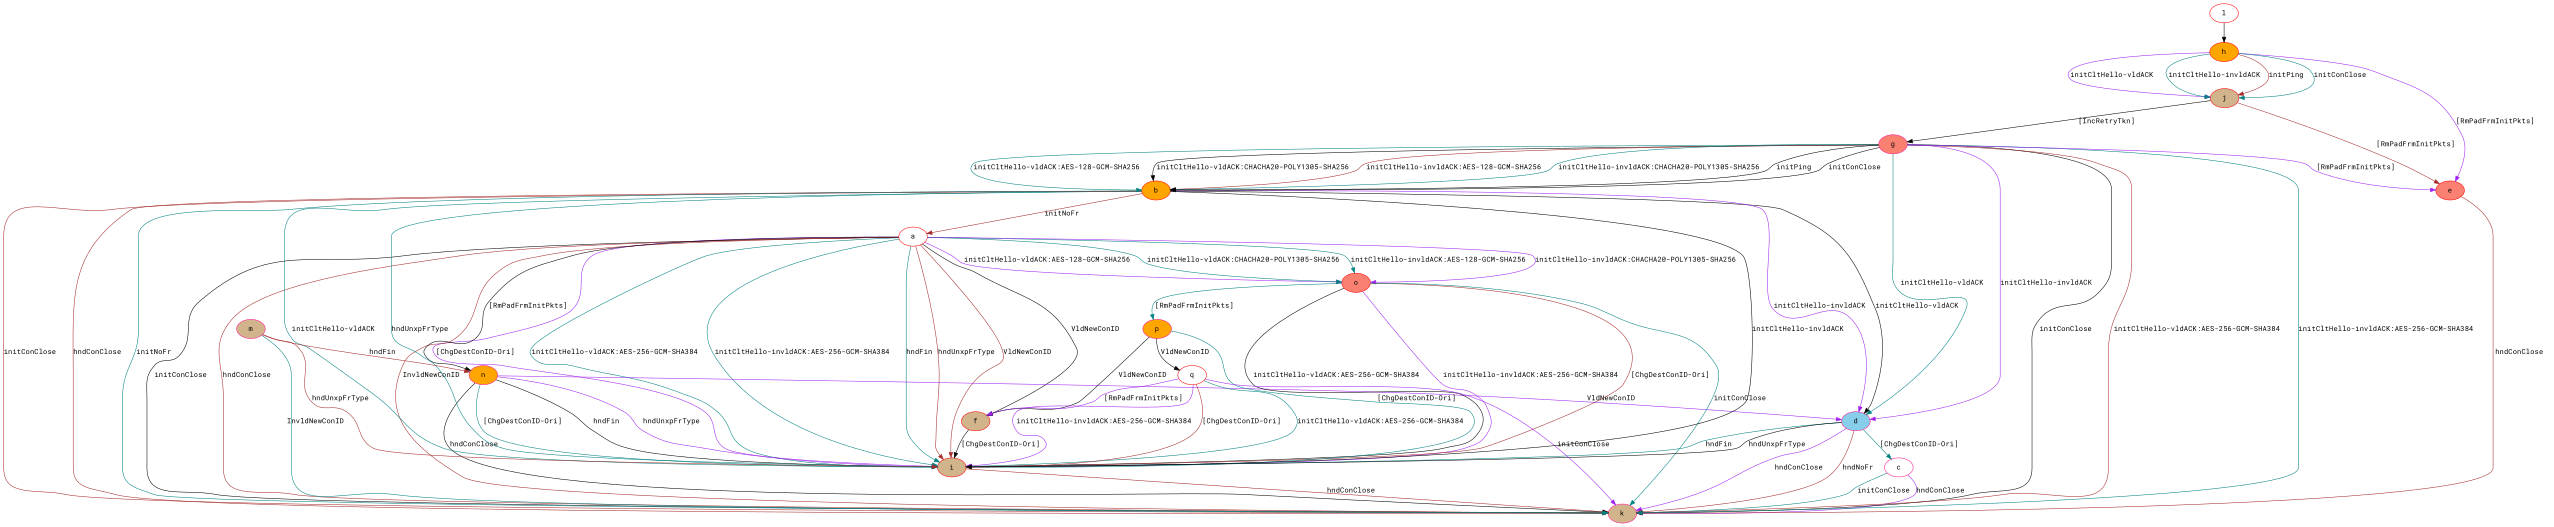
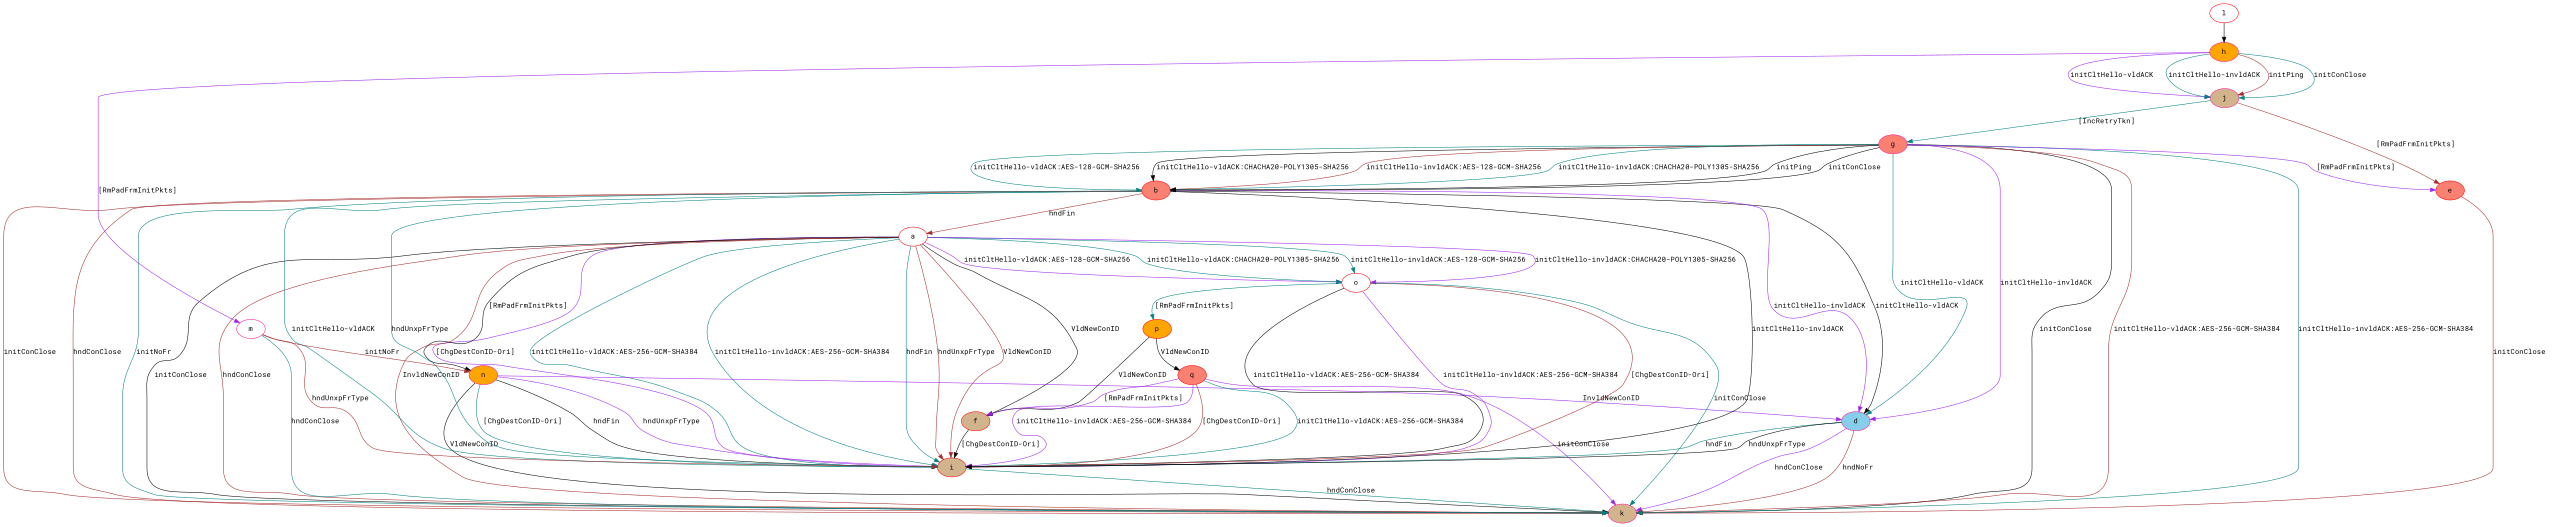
(2224, 52) -> (2224, 52)
(2383, 75) -> (1007, 66)
(2225, 98) -> (2225, 98)
(2061, 121) -> (2061, 121)
(1156, 190) -> (1156, 190)
(1064, 214) -> (1064, 214)
(1356, 283) -> (1356, 283)
(251, 329) -> (251, 329)
(1157, 329) -> (1157, 329)
(385, 352) -> (385, 352)
(2522, 352) -> (2522, 352)
(1192, 375) -> (1192, 375)
(1613, 398) -> (1613, 398)
(318, 421) -> (318, 421)
(476, 444) -> (476, 444)
(1418, 447) -> none
(1899, 467) -> none
(1284, 490) -> (1284, 490)
